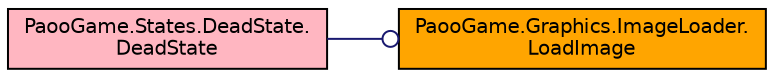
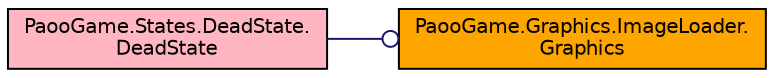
(582, 39) -> (582, 39)
